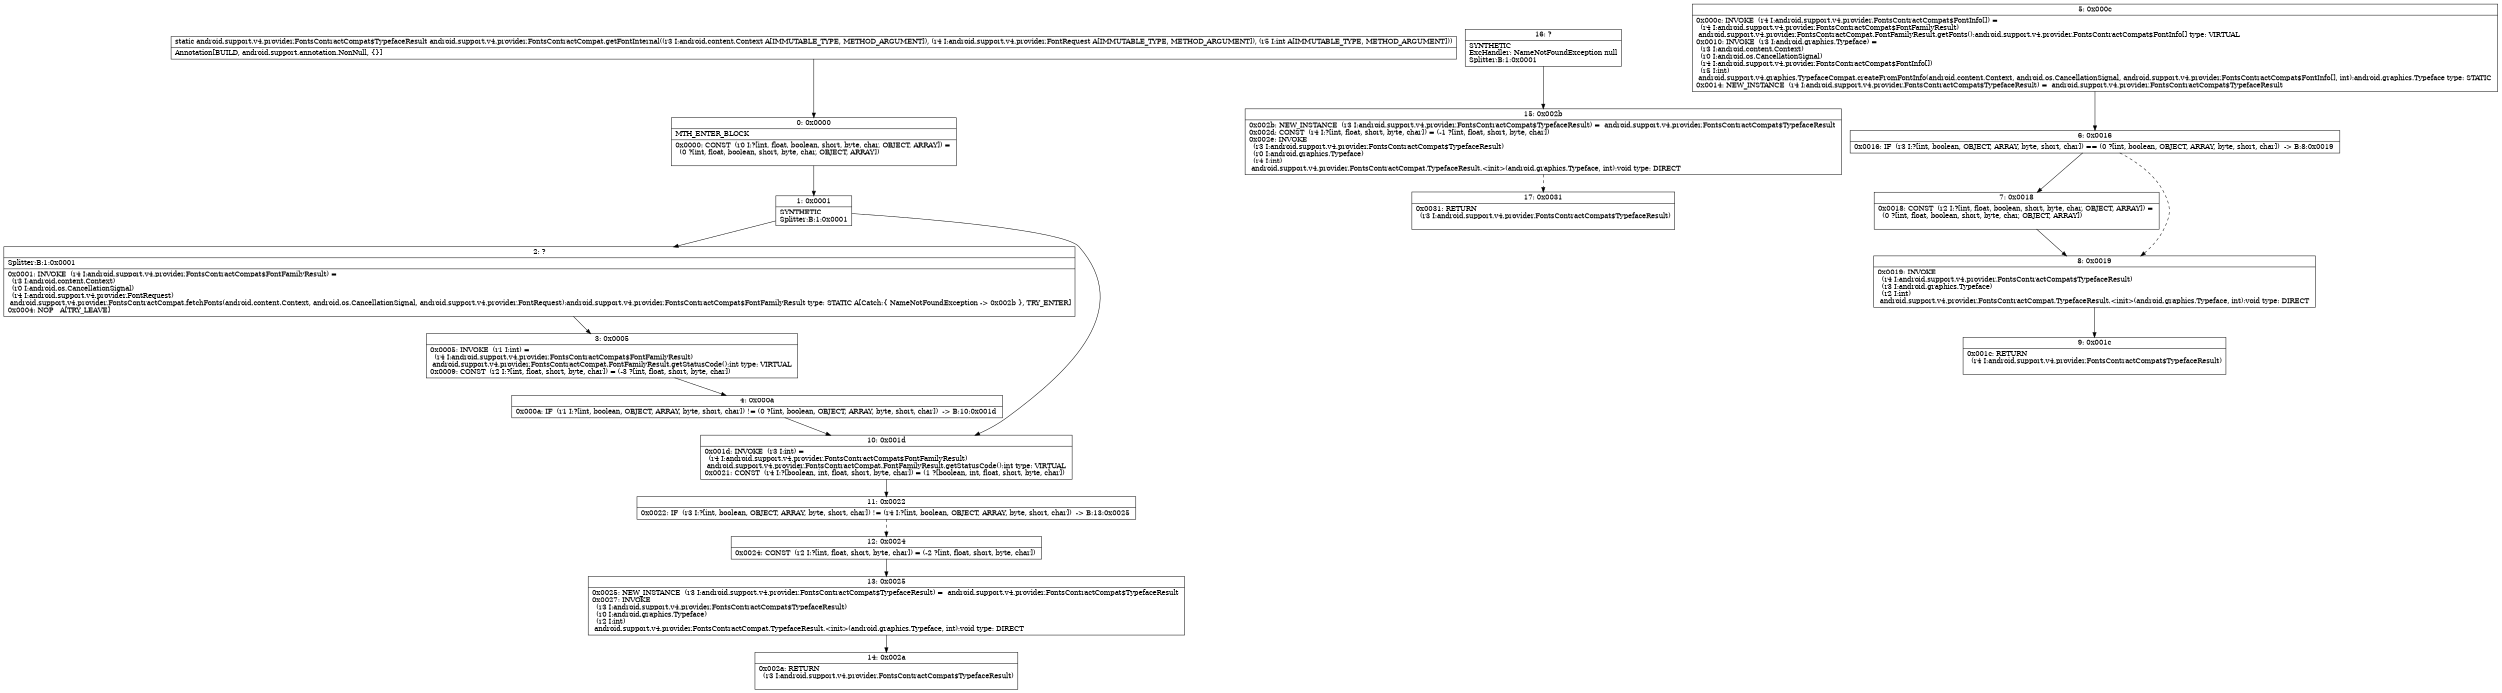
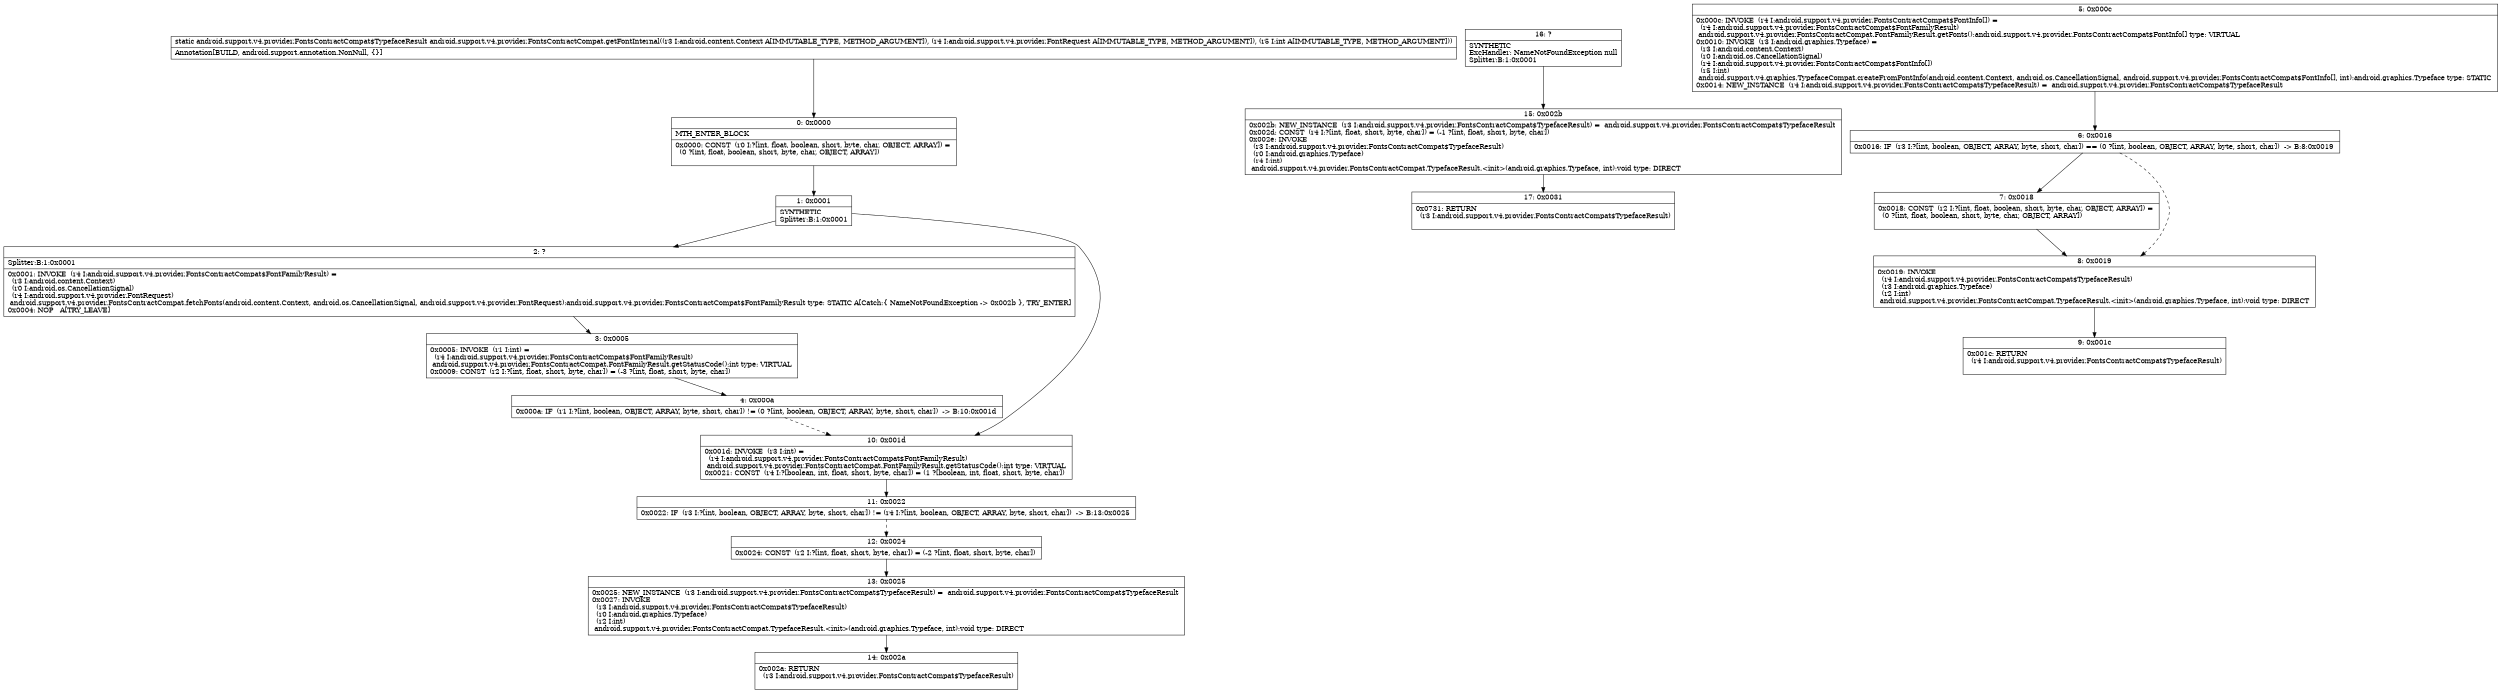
(1543, 181) -> (1543, 181)
(1448, 209) -> (1448, 209)
(805, 426) -> (805, 426)
